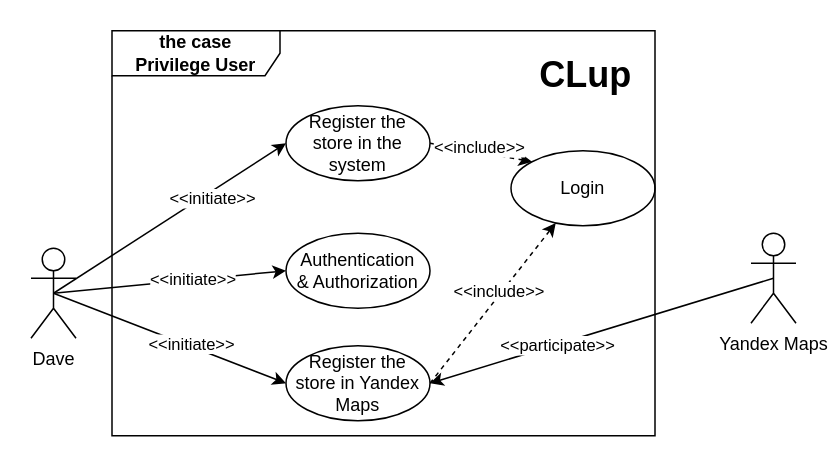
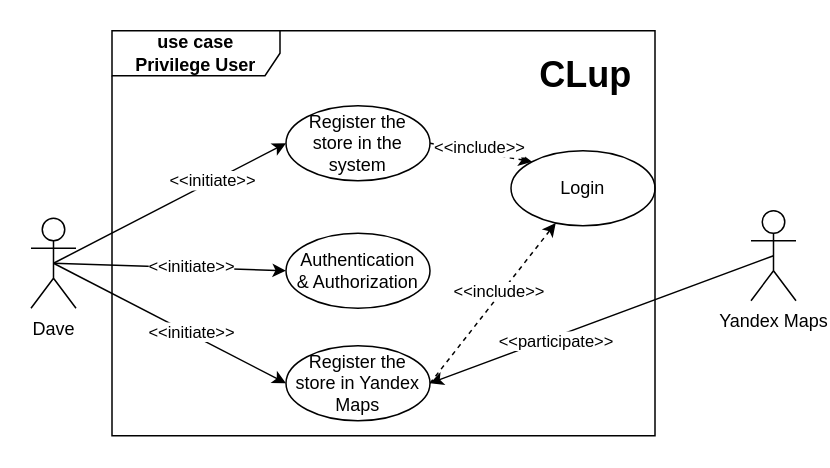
(196, 53) -> (196, 53)
(773, 278) -> (773, 256)
(53, 293) -> (53, 263)
